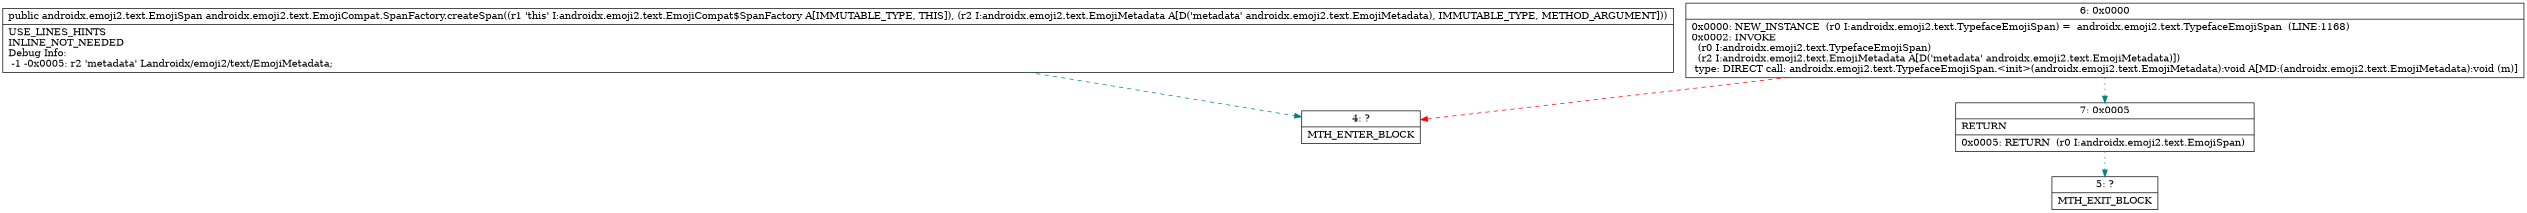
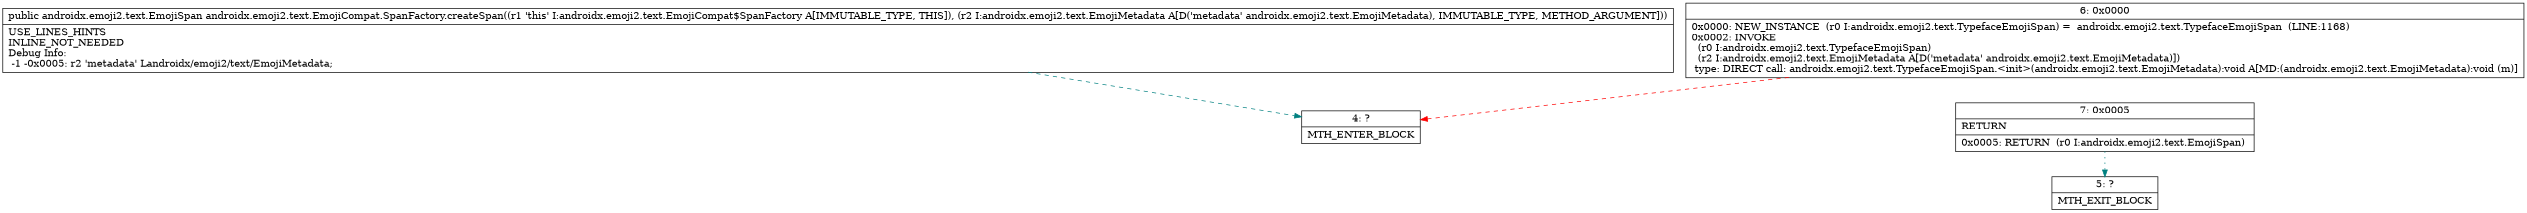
(2105, 87) -> none
